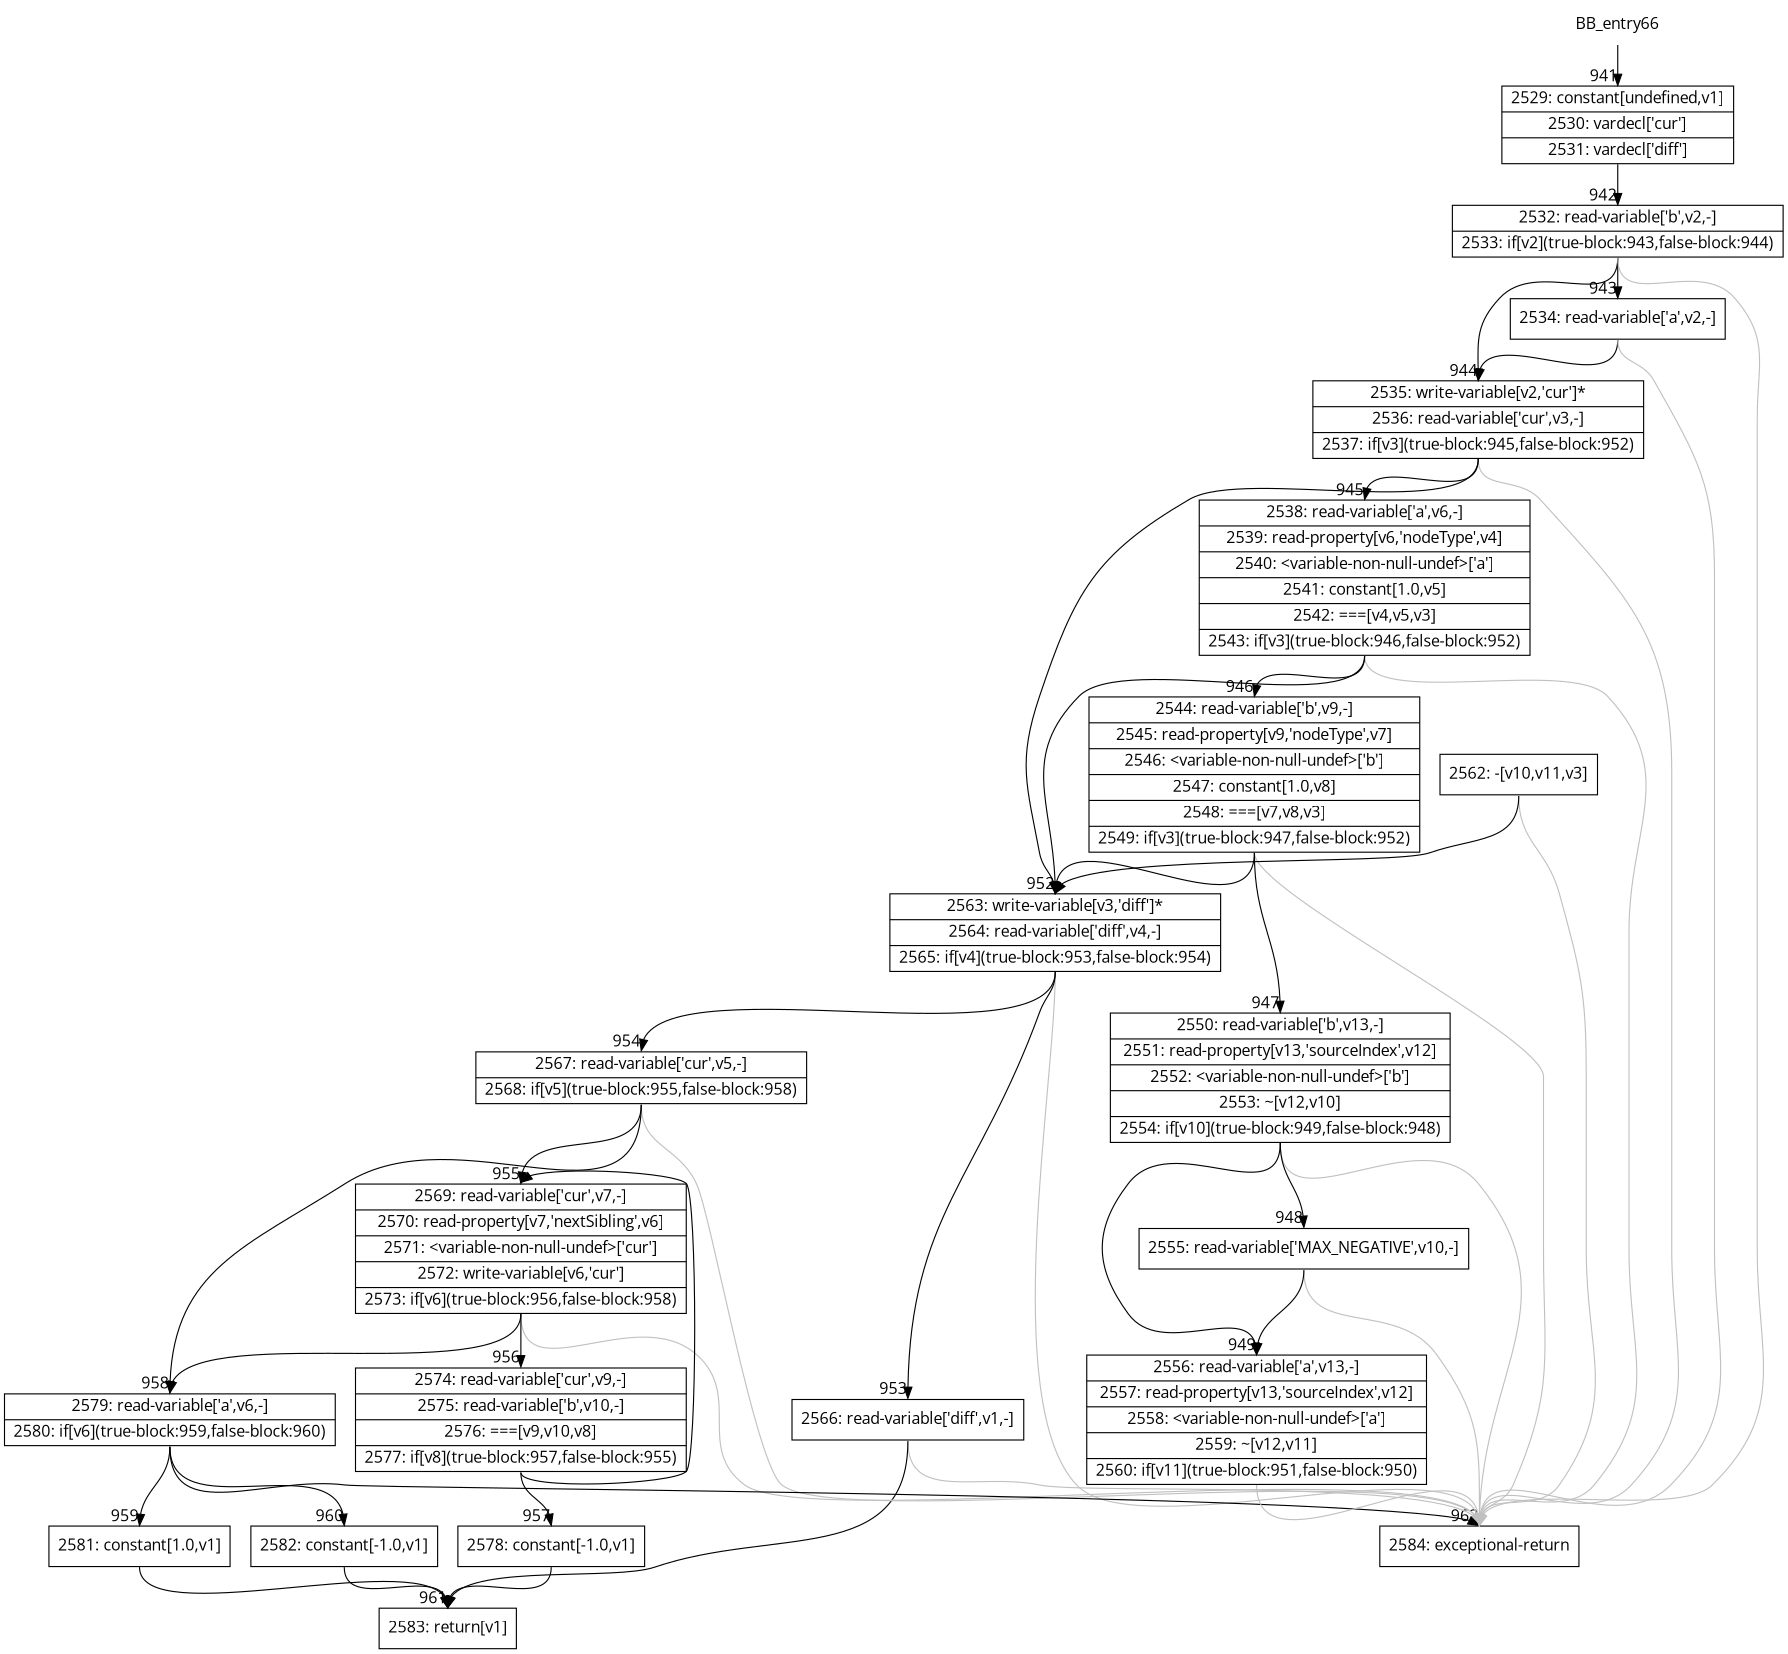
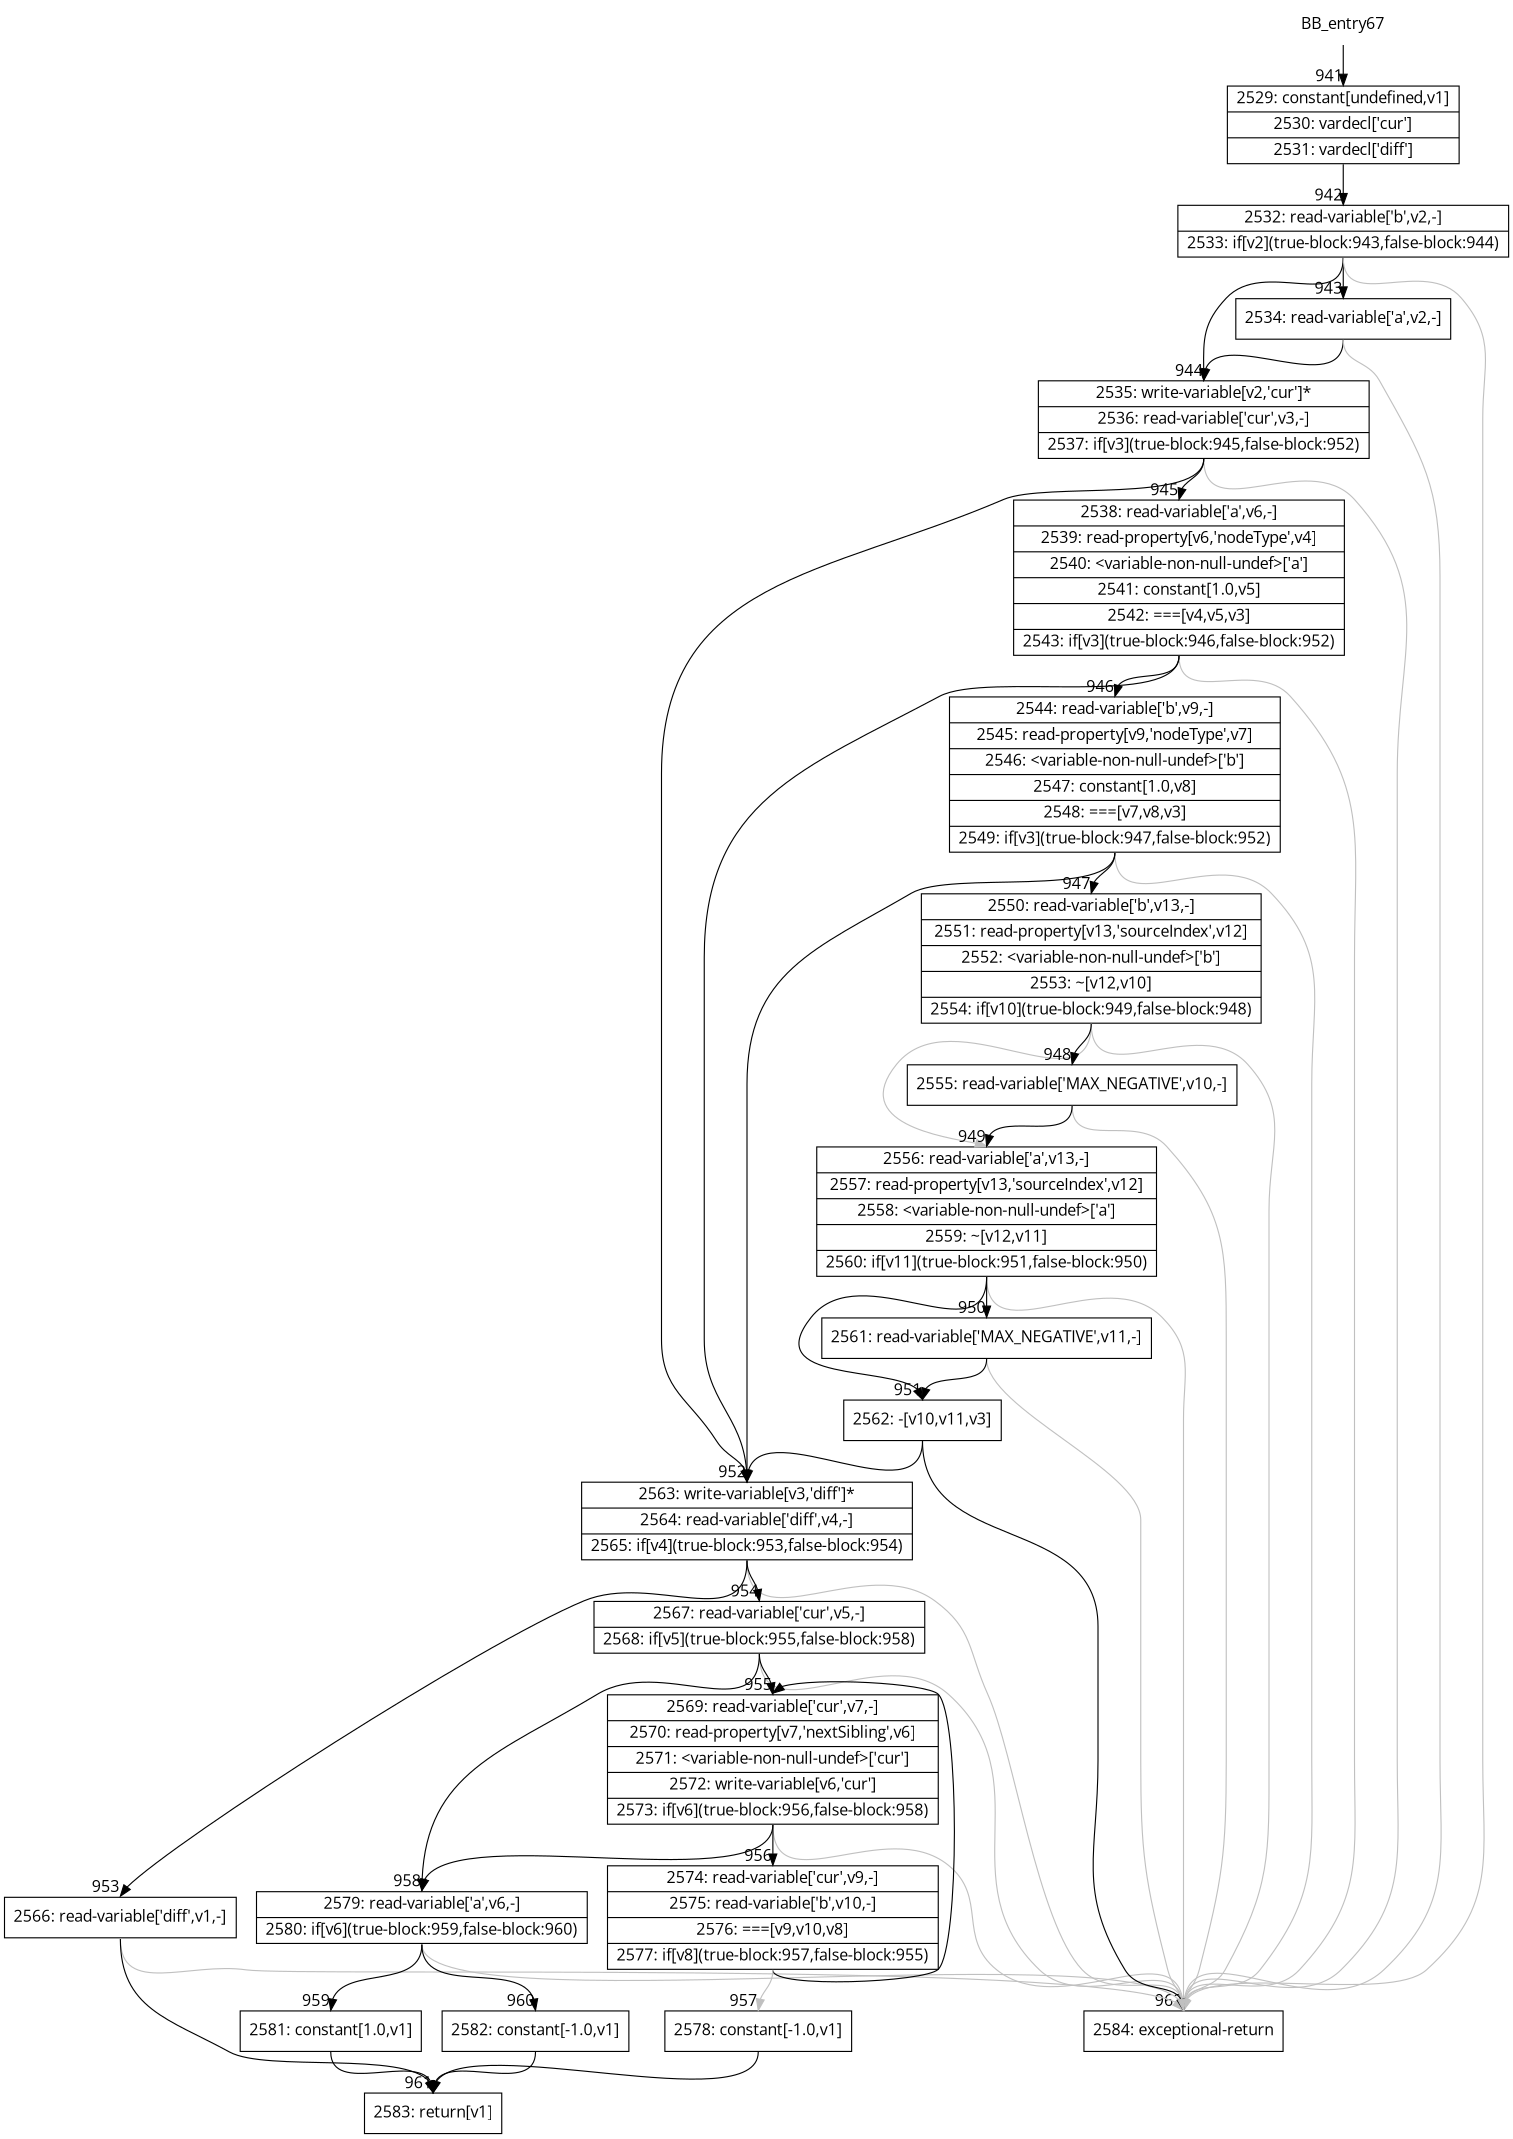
(1618, 25) -> (1343, 25)
(1586, 1182) -> (1098, 1697)
(1105, 1230) -> (930, 1045)
none -> (827, 1305)
none -> (987, 1338)
(739, 1492) -> (683, 1980)
(533, 1496) -> (769, 1985)
